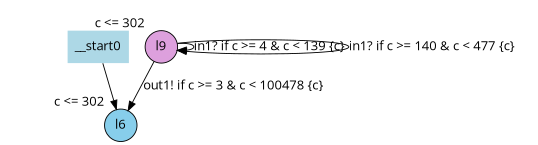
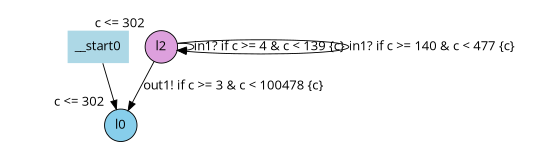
(161, 47) -> (161, 47)
(121, 125) -> (121, 125)
